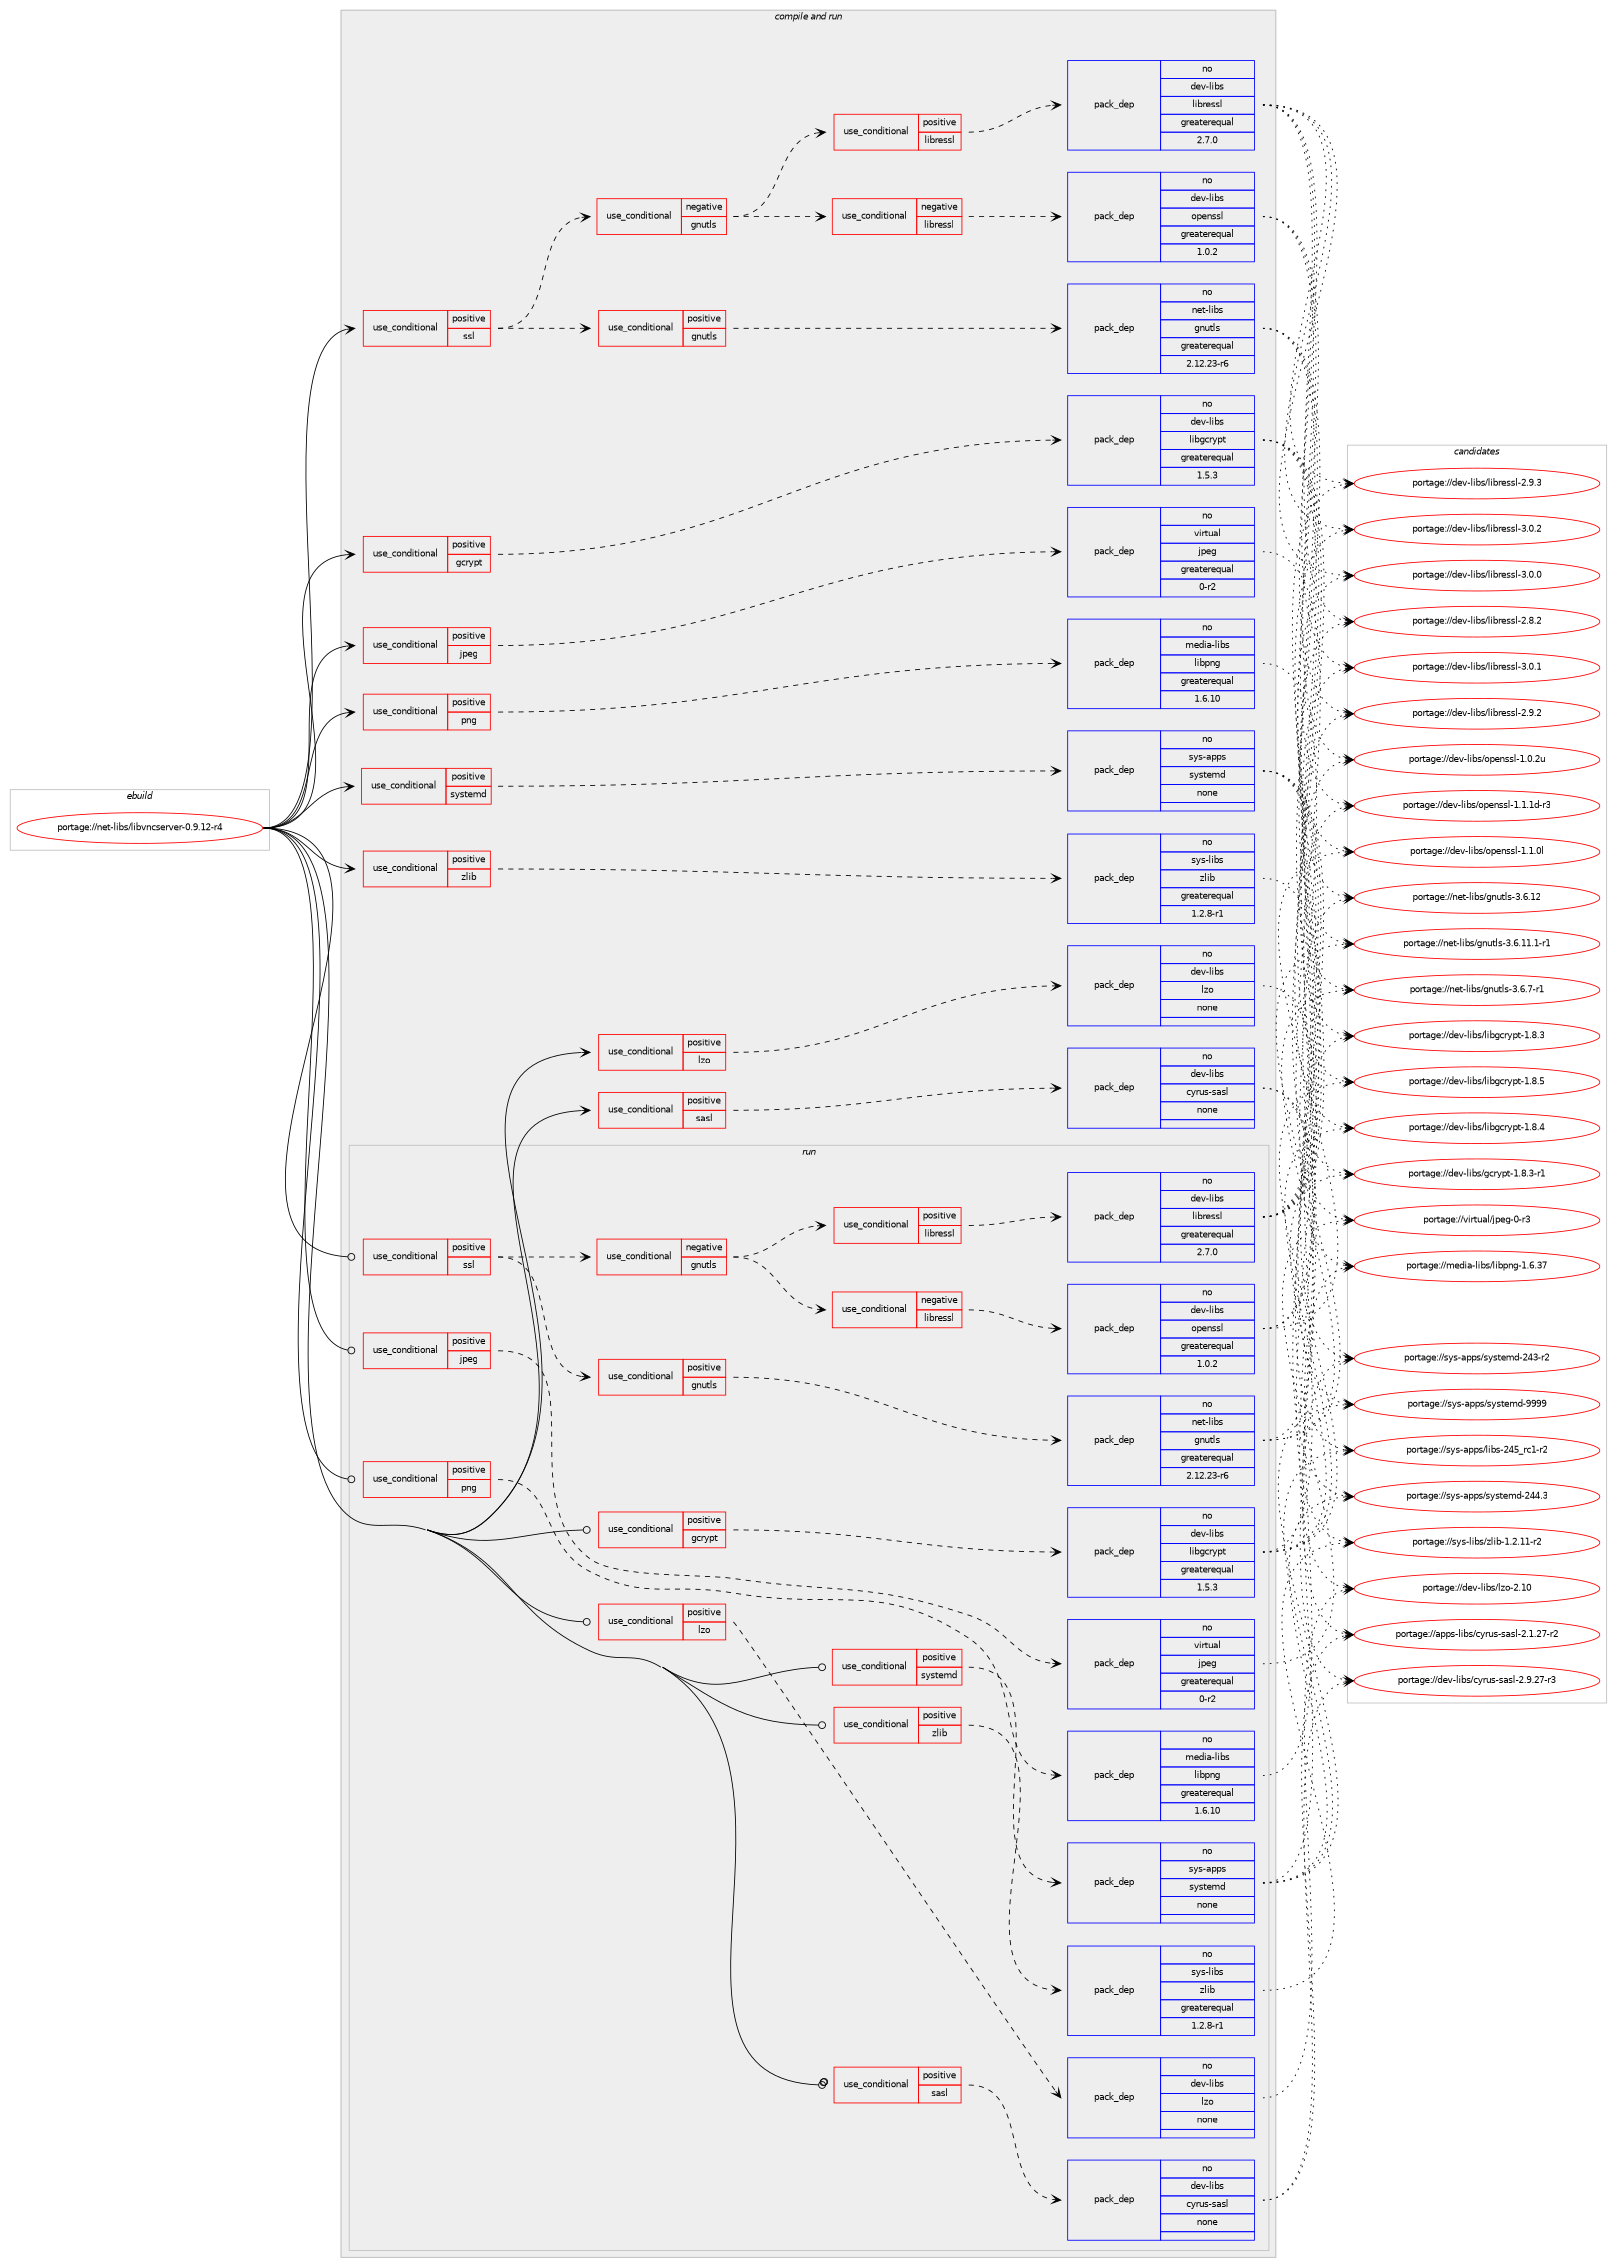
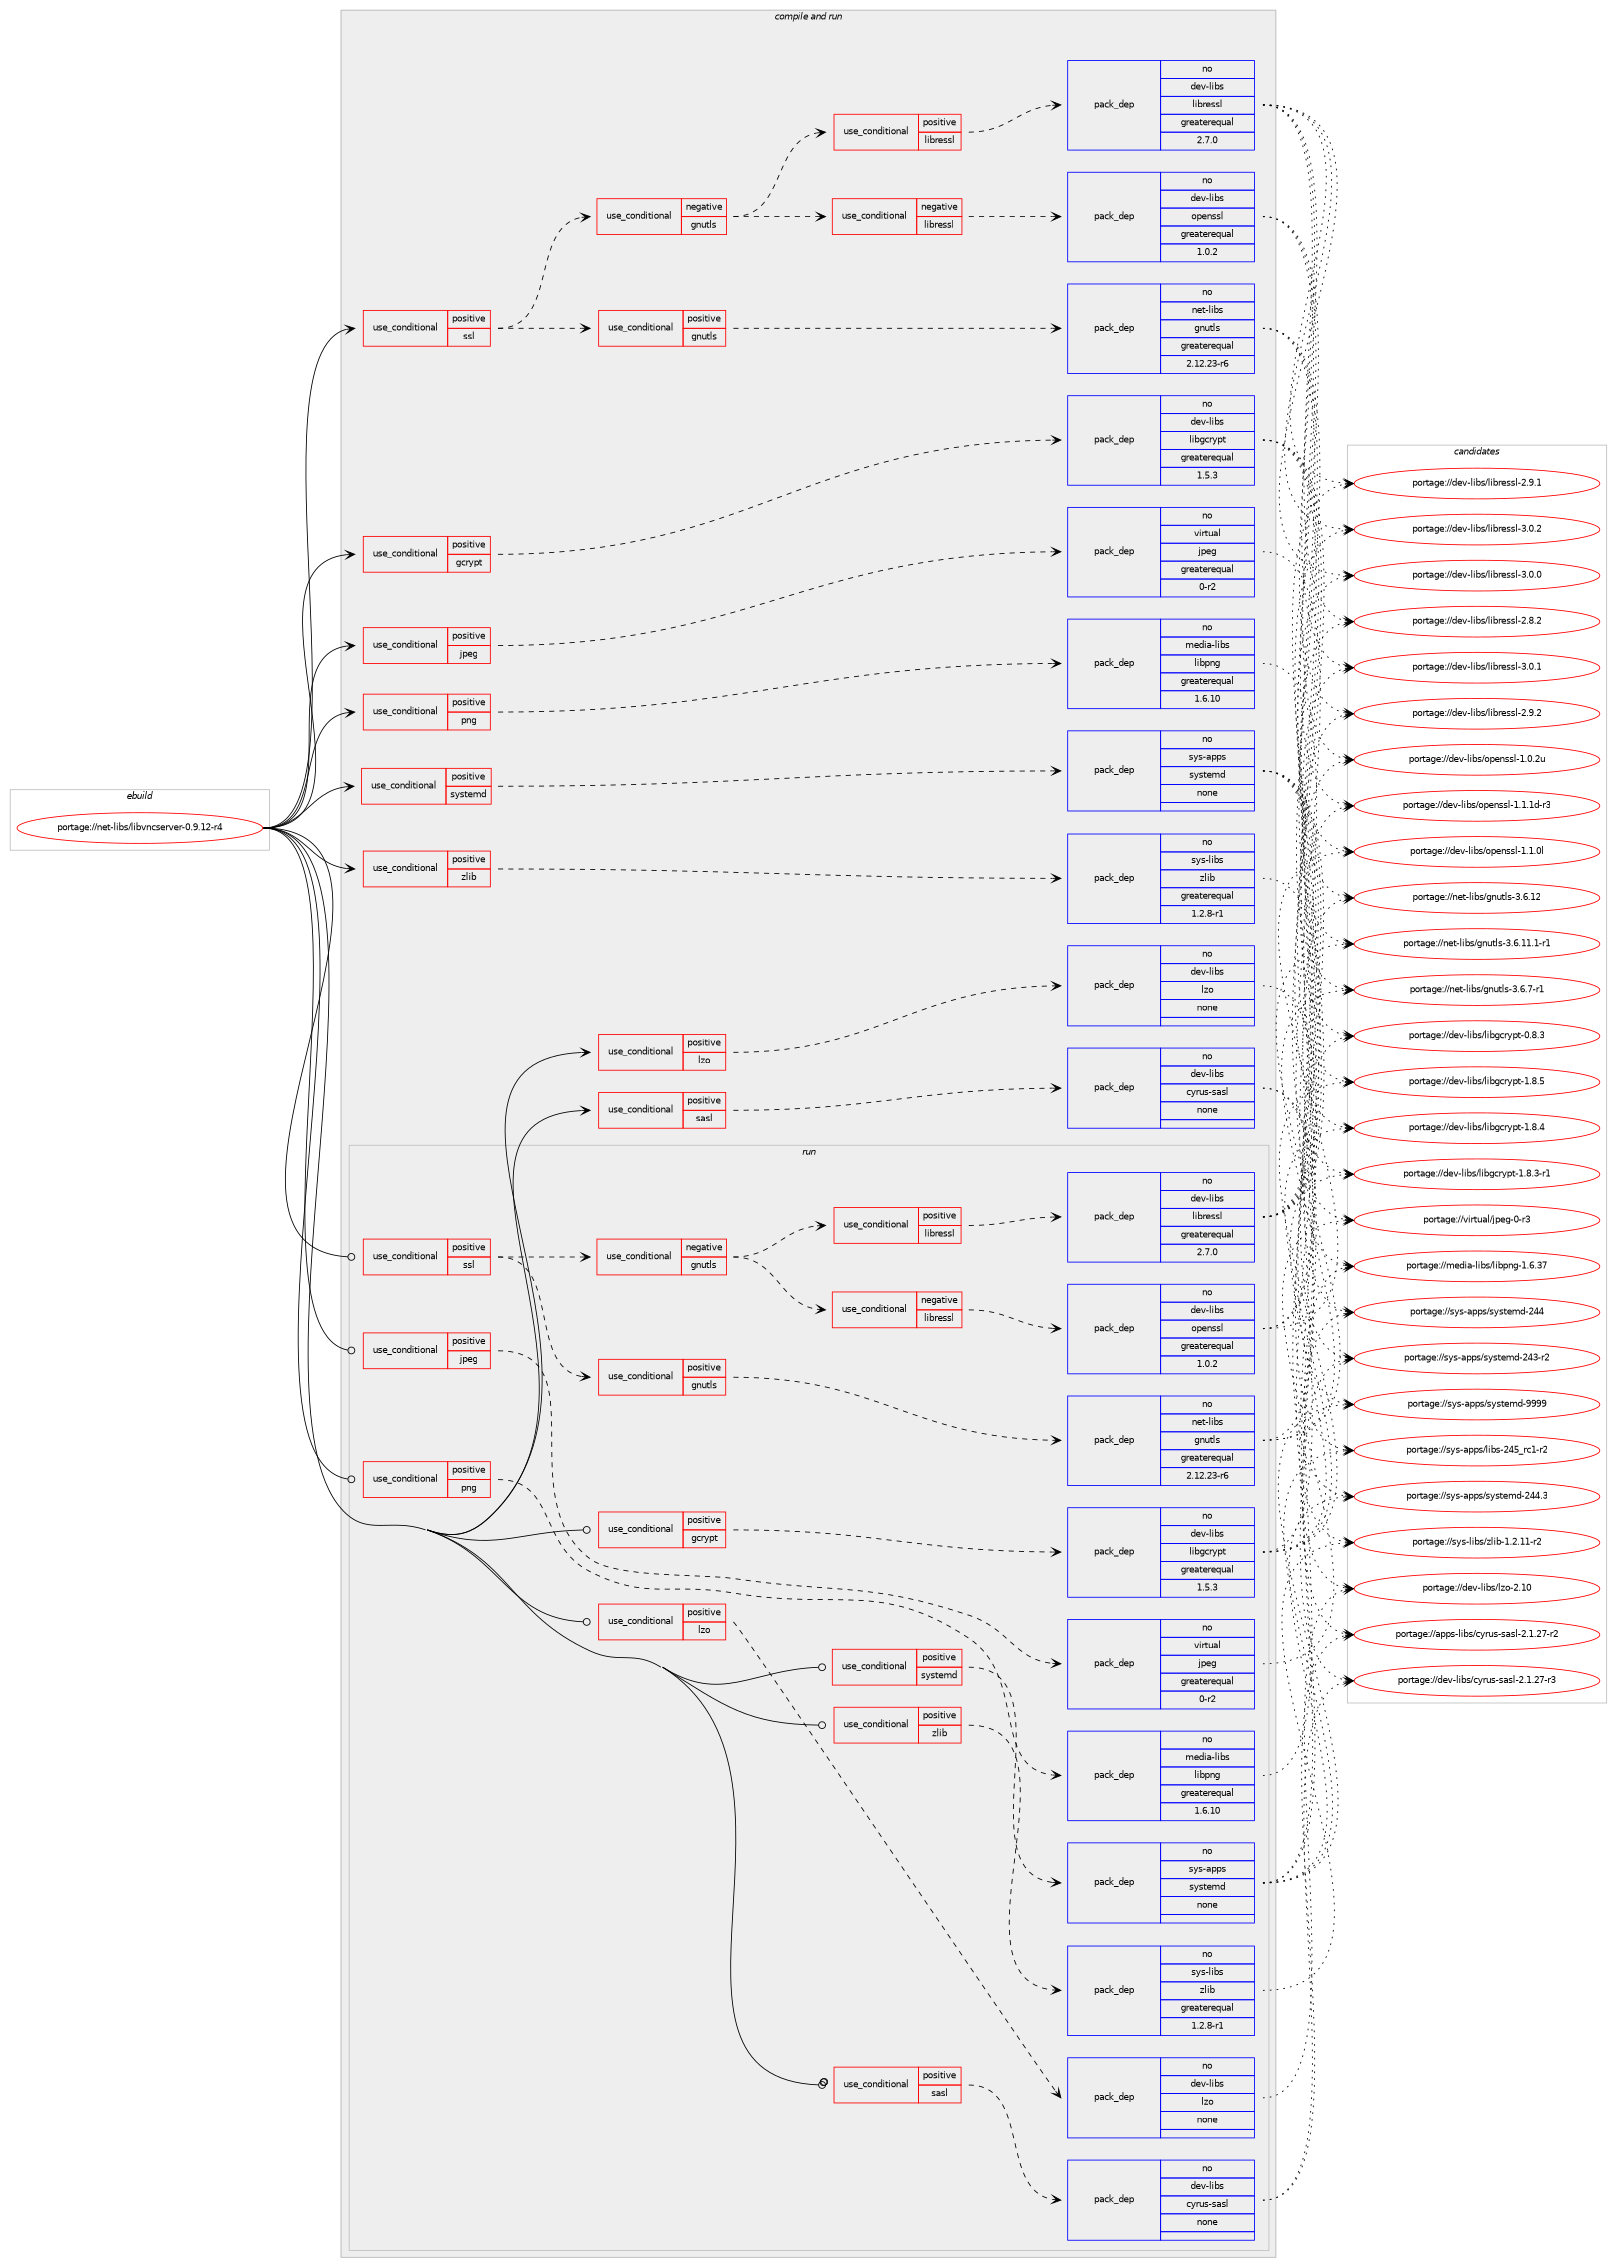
(1477, 484) -> (1477, 484)
(1477, 1036) -> (1477, 1036)
(1477, 1174) -> (1477, 1174)
none -> (1477, 1312)
(1477, 1681) -> (1477, 1681)
